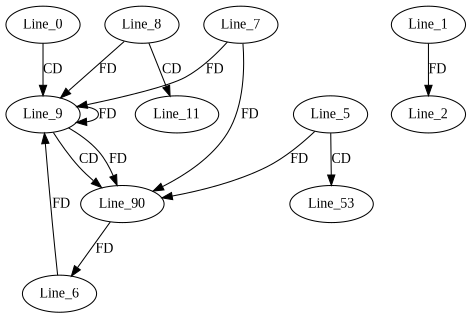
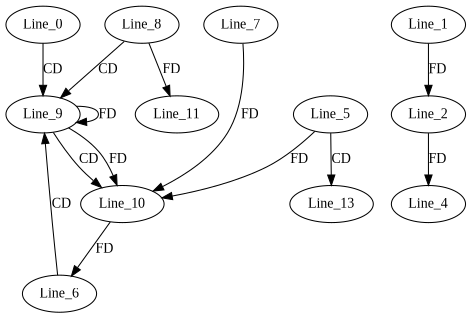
(108, 70) -> (108, 70)
(172, 70) -> (172, 70)
(156, 88) -> none
(62, 204) -> (62, 204)
(122, 204) -> (122, 204)
(332, 204) -> (332, 204)
none -> (428, 204)
